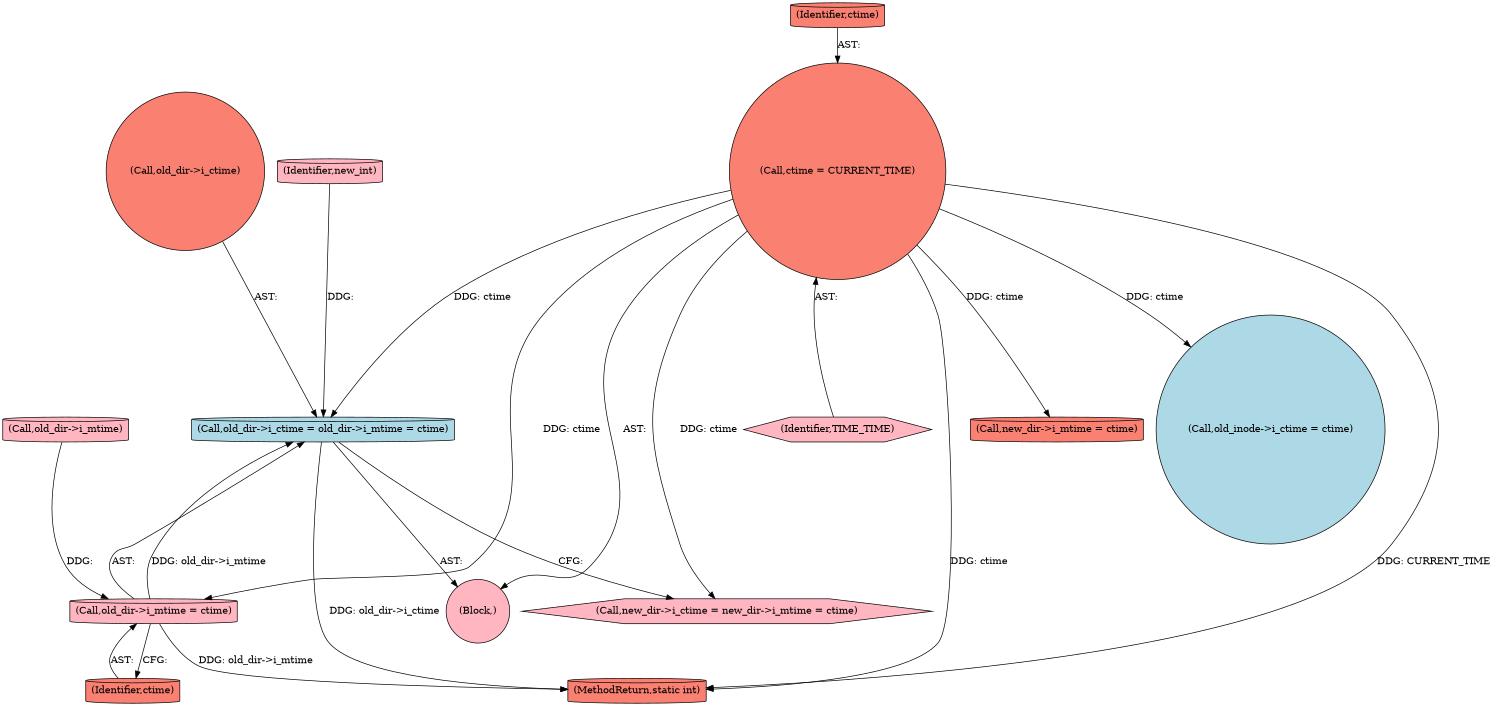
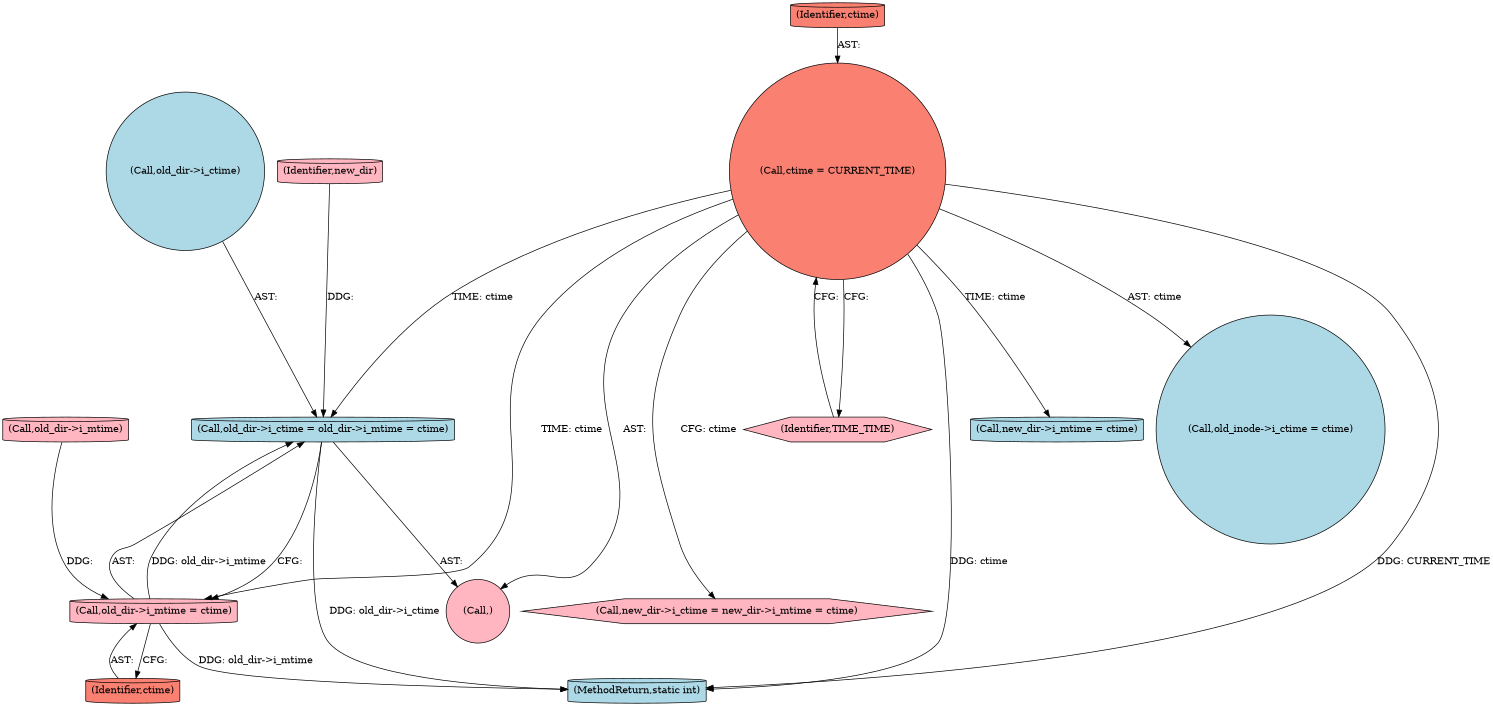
(185, 171) -> (185, 171)
(330, 171) -> (330, 171)
(482, 297) -> (482, 297)
(828, 297) -> (828, 297)
(995, 297) -> (995, 297)
(1155, 297) -> (1155, 297)
none -> (843, 345)
(572, 429) -> (572, 429)
(709, 429) -> (709, 429)
(1057, 429) -> (1057, 429)
(486, 534) -> (292, 536)
(478, 611) -> (478, 611)
(637, 691) -> (637, 691)
